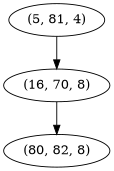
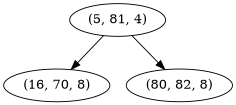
(57, 114) -> (145, 49)
